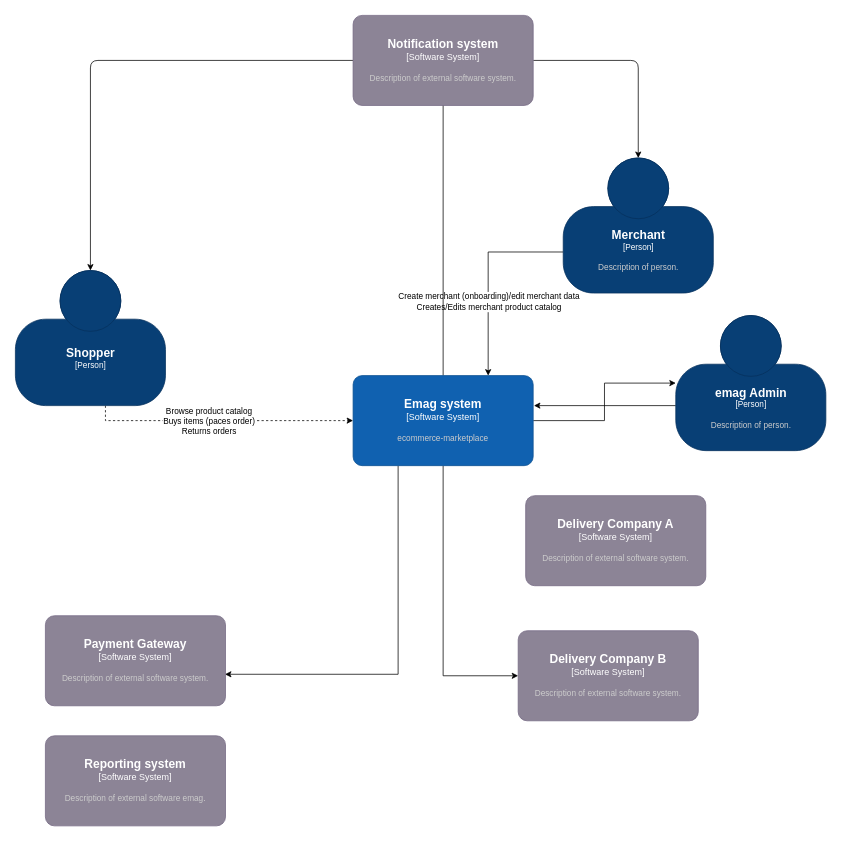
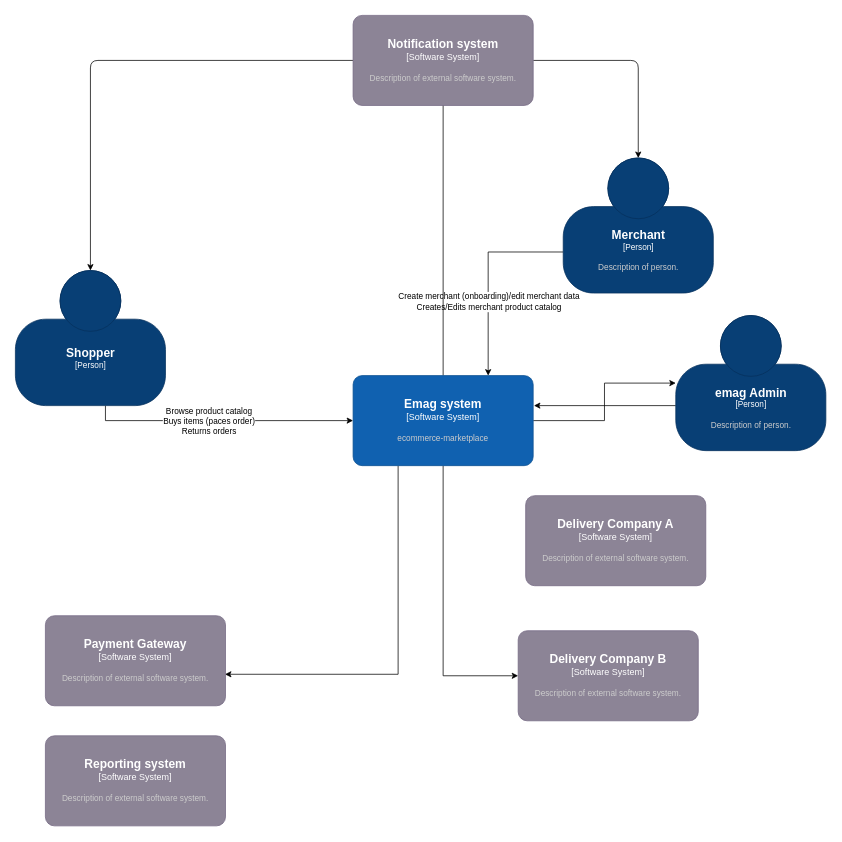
(300, 420) -> (300, 420)
(135, 780) -> (135, 780)
